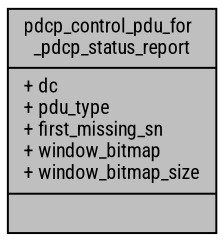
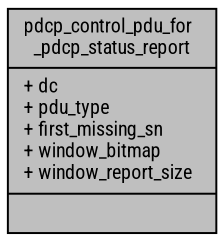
(112, 173) -> (108, 173)
